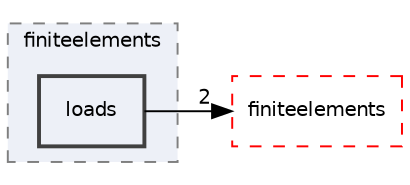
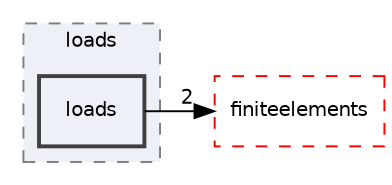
(93, 42) -> (92, 42)
